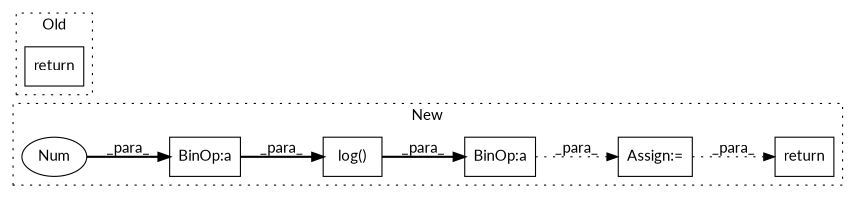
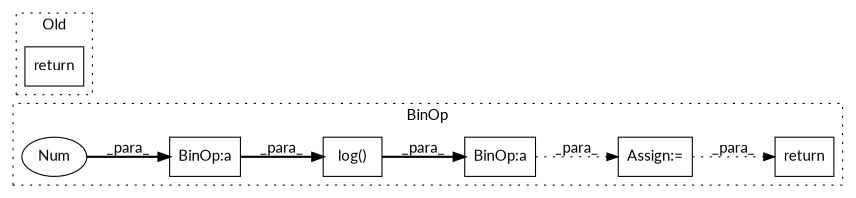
(428, 116) -> (428, 116)
